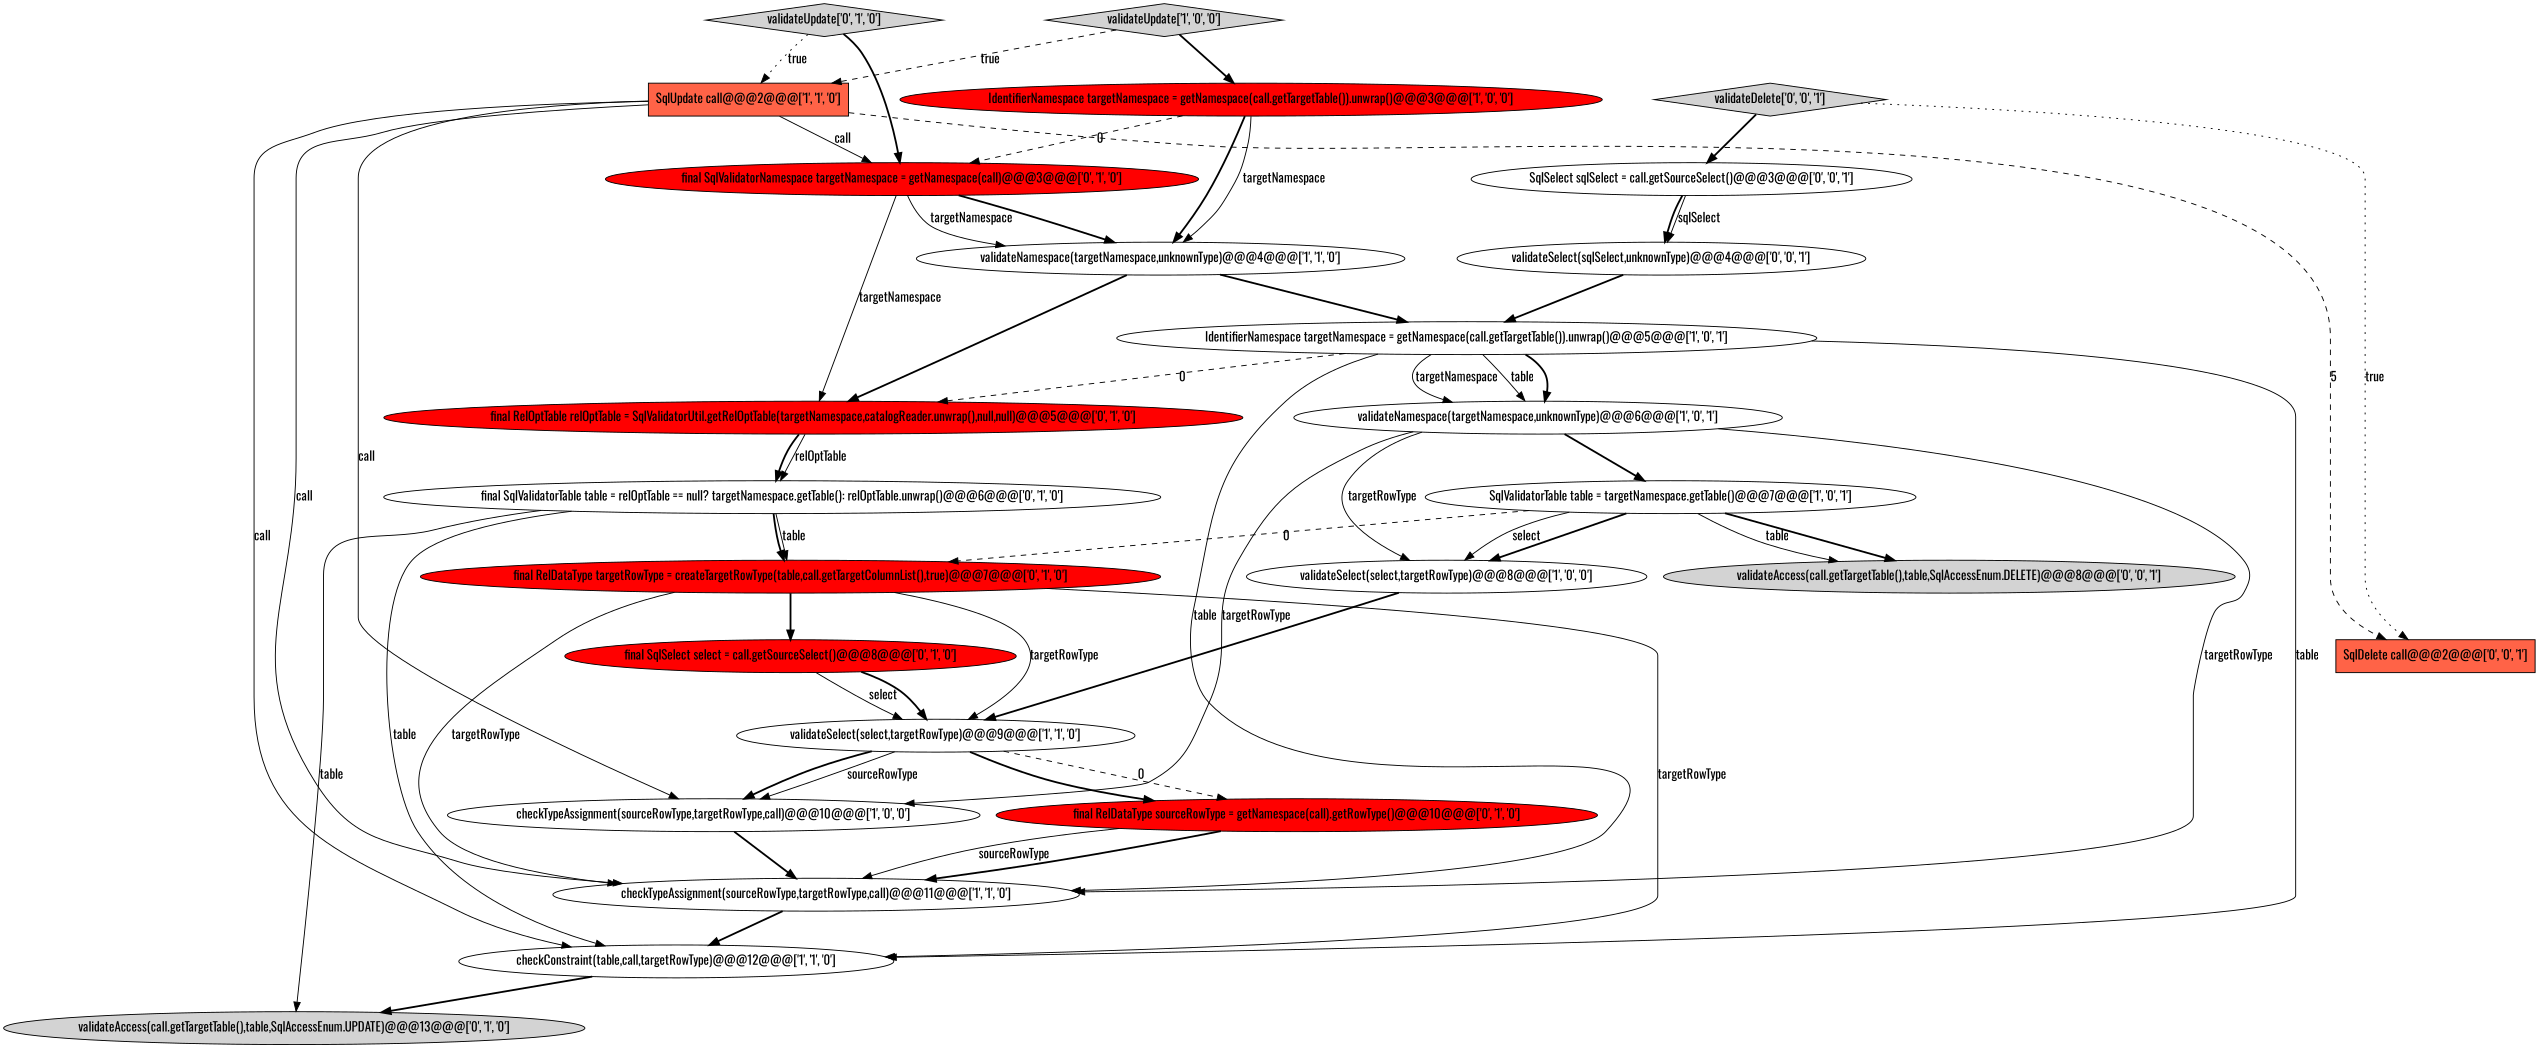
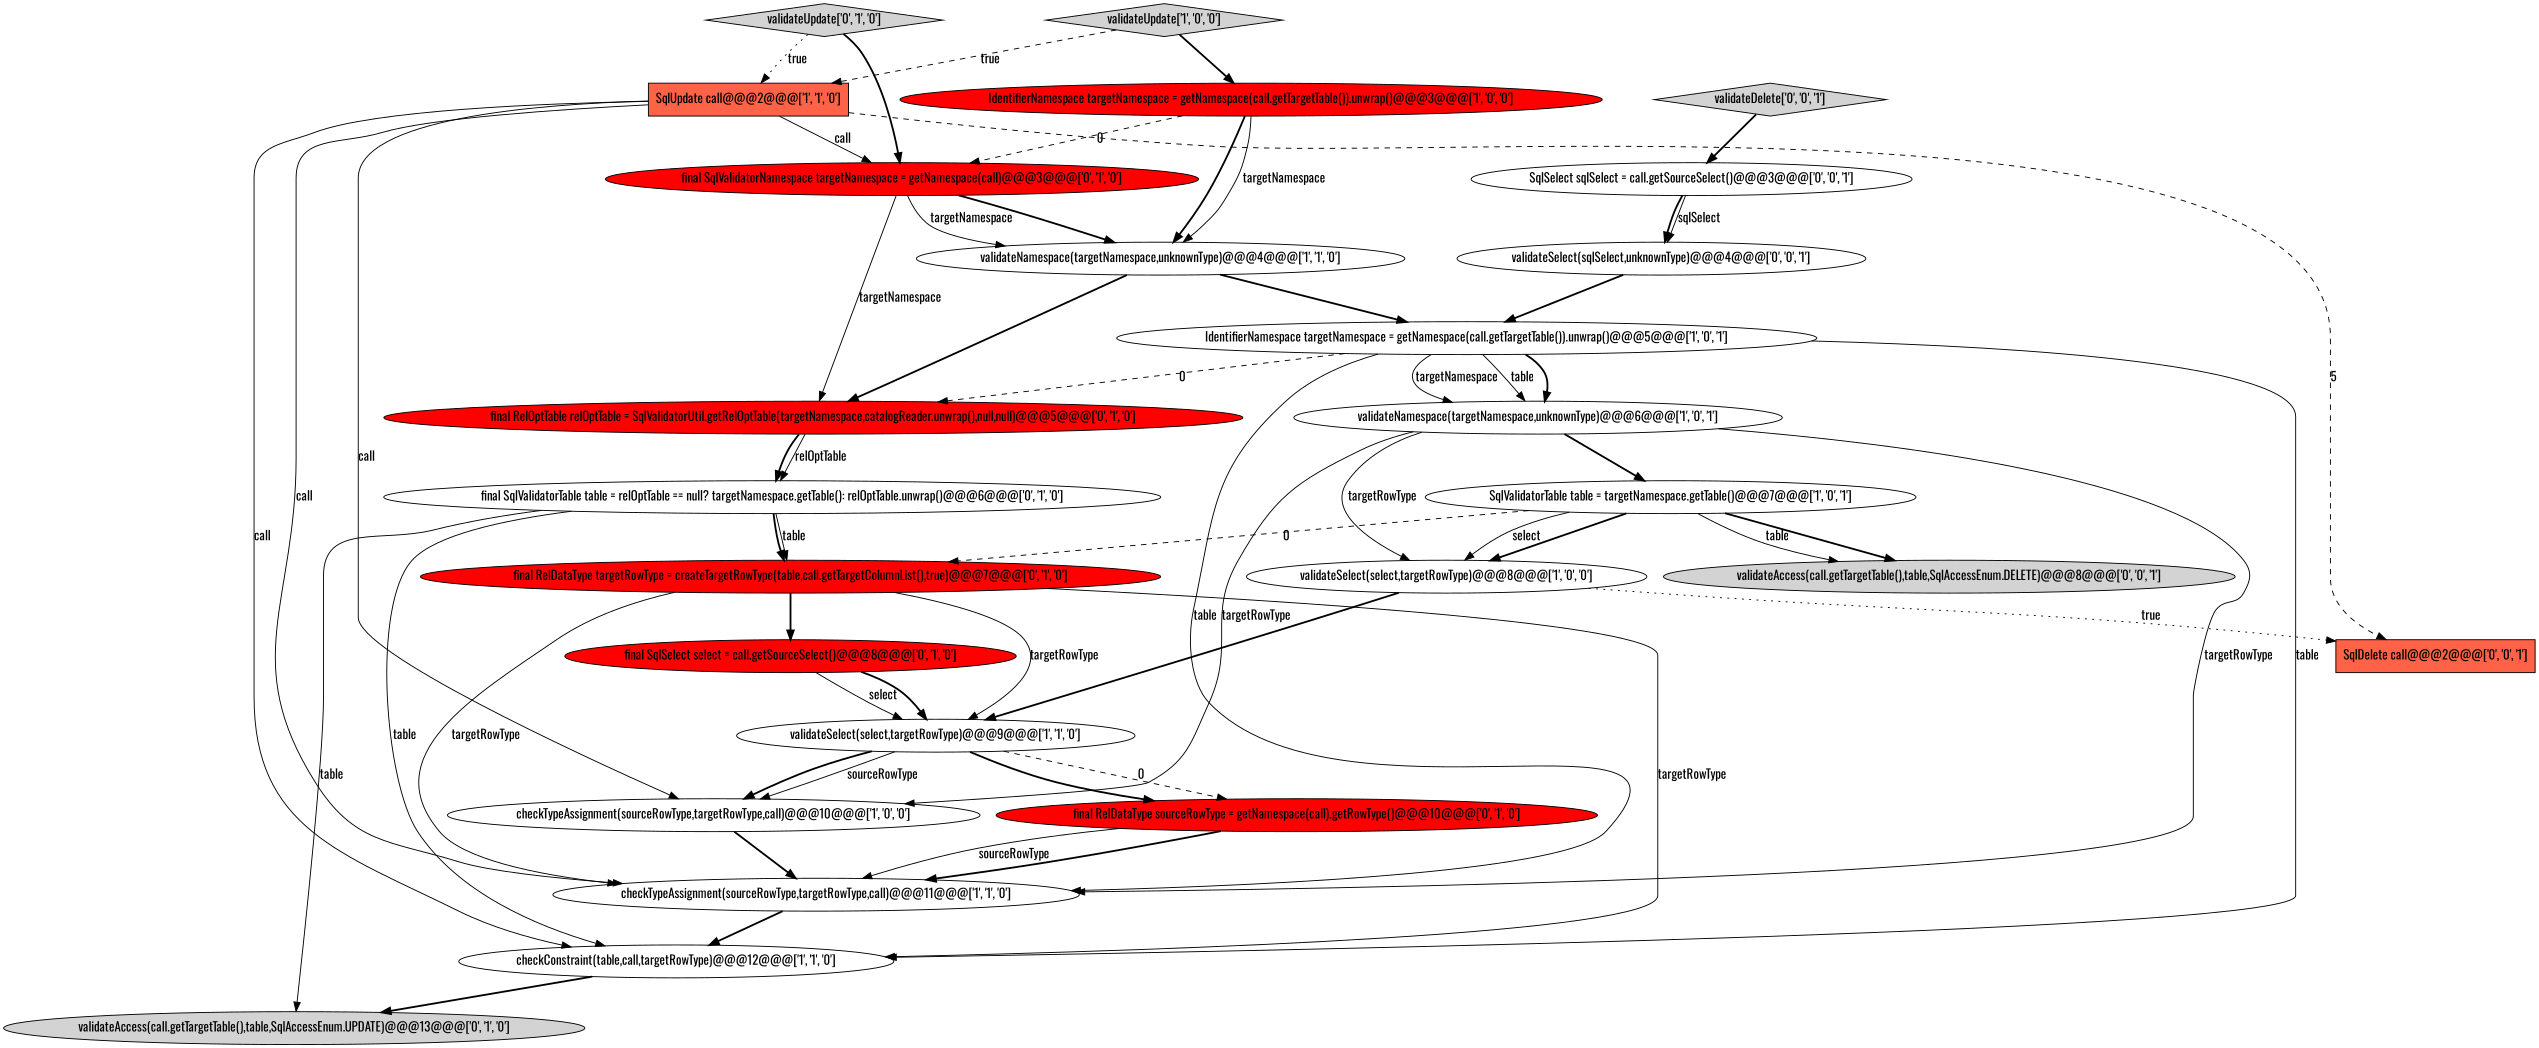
(2349, 160) -> (1958, 611)
